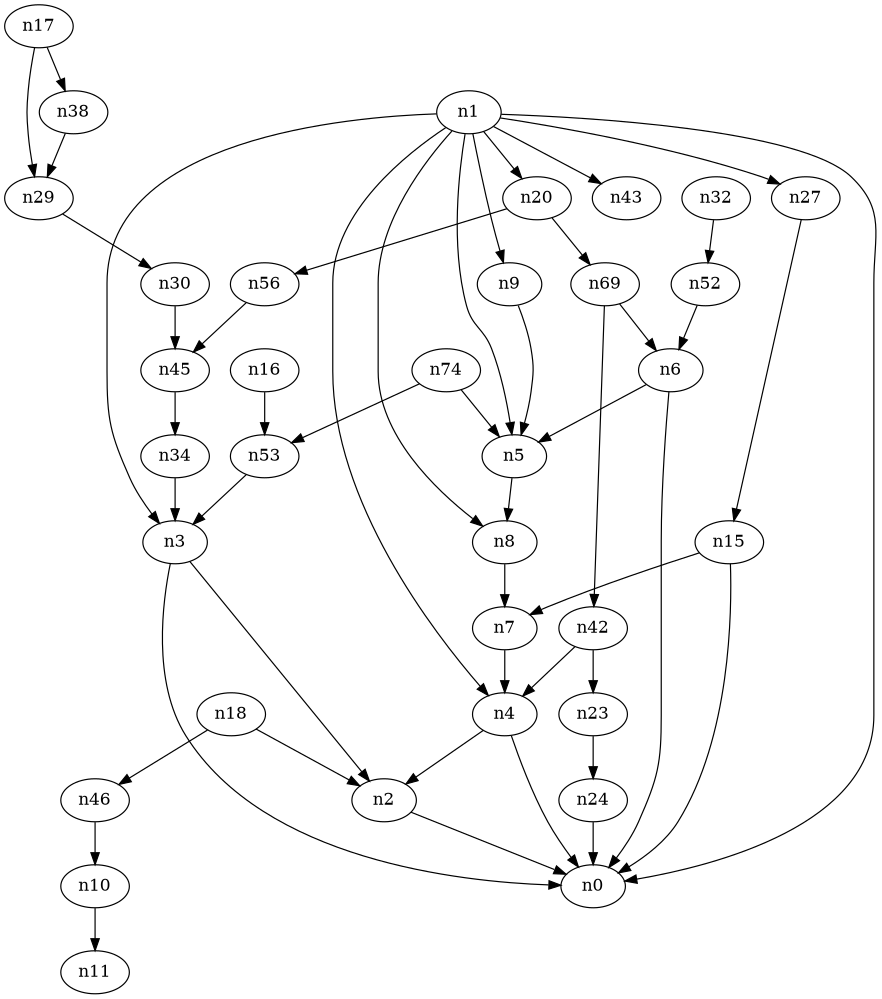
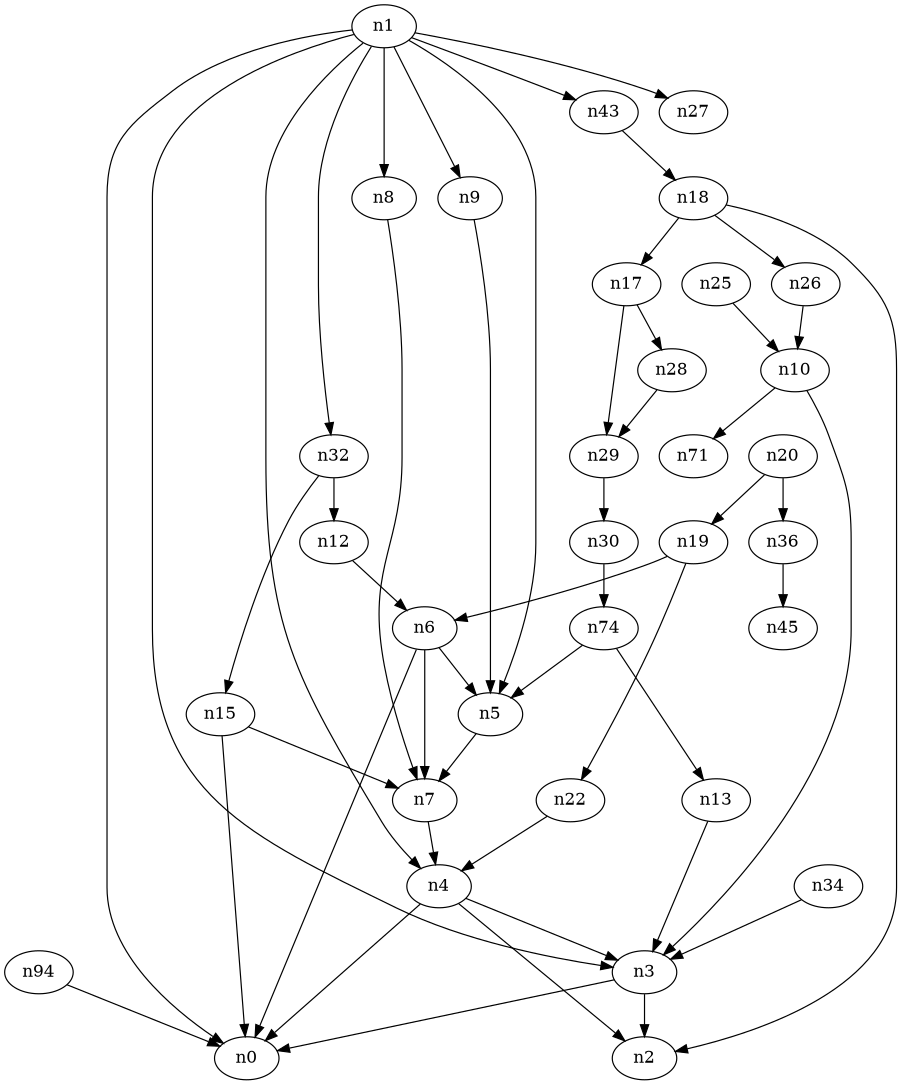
(74, 112) -> (672, 370)
(499, 150) -> (318, 229)
none -> (644, 151)
none -> (664, 237)
(265, 284) -> (783, 542)
(605, 284) -> (693, 542)
(705, 284) -> (334, 542)
none -> (716, 284)
(175, 321) -> (604, 587)
(769, 364) -> (264, 574)
(265, 370) -> none
(175, 407) -> none
(265, 456) -> (716, 800)
(510, 493) -> (461, 753)
(593, 628) -> (570, 800)
none -> (842, 692)
none -> (425, 708)
(593, 714) -> none
(95, 800) -> (806, 284)
(593, 800) -> (39, 972)
(483, 841) -> none
none -> (536, 927)
(95, 972) -> (693, 456)
